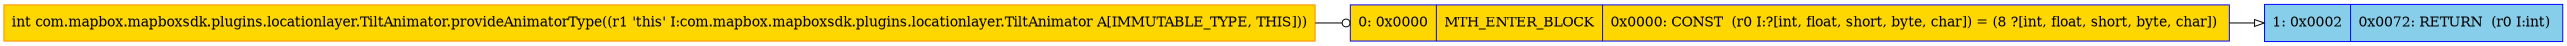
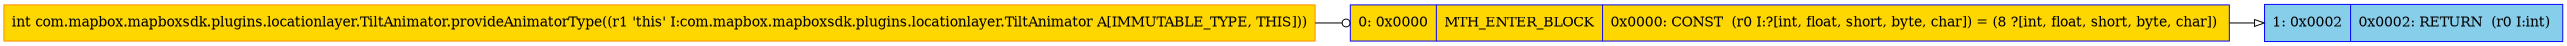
(2457, 22) -> (2457, 22)
